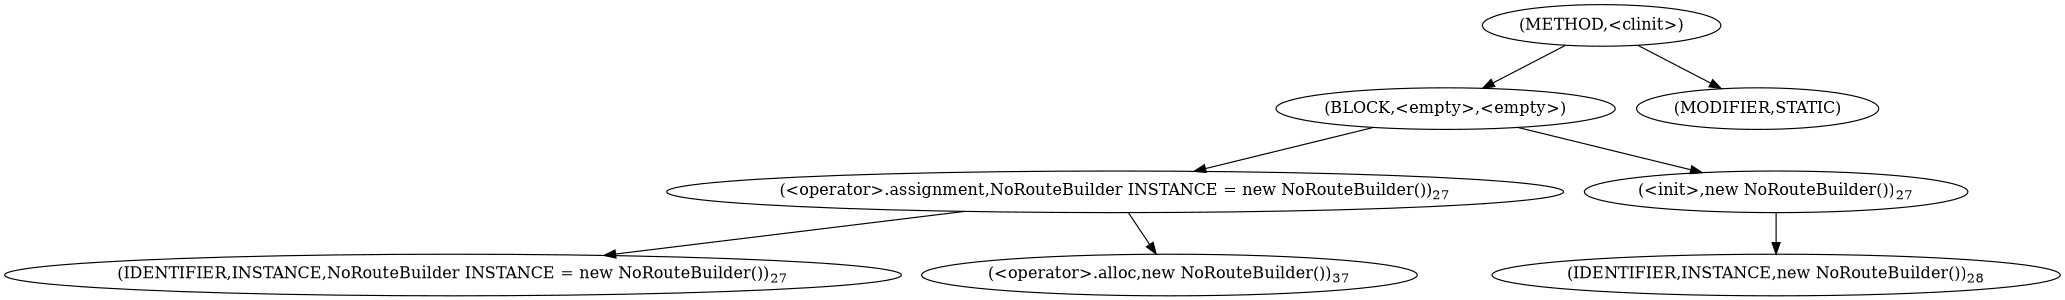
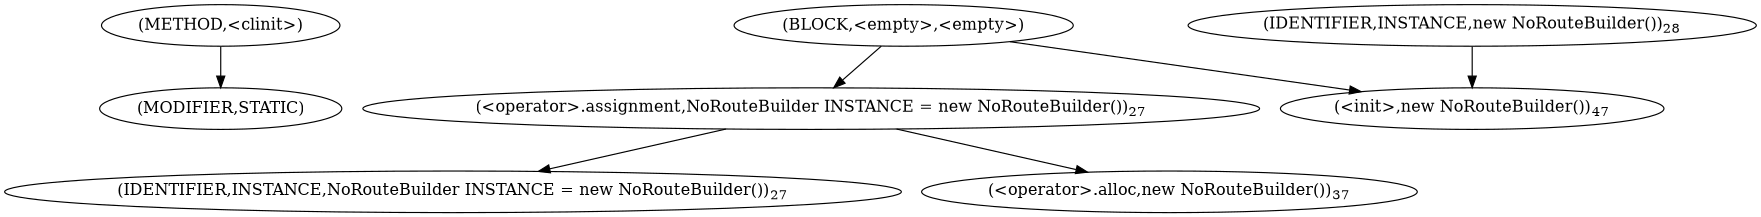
(1529, 64) -> none
(1905, 190) -> (1601, 107)
(1776, 228) -> (1472, 61)
